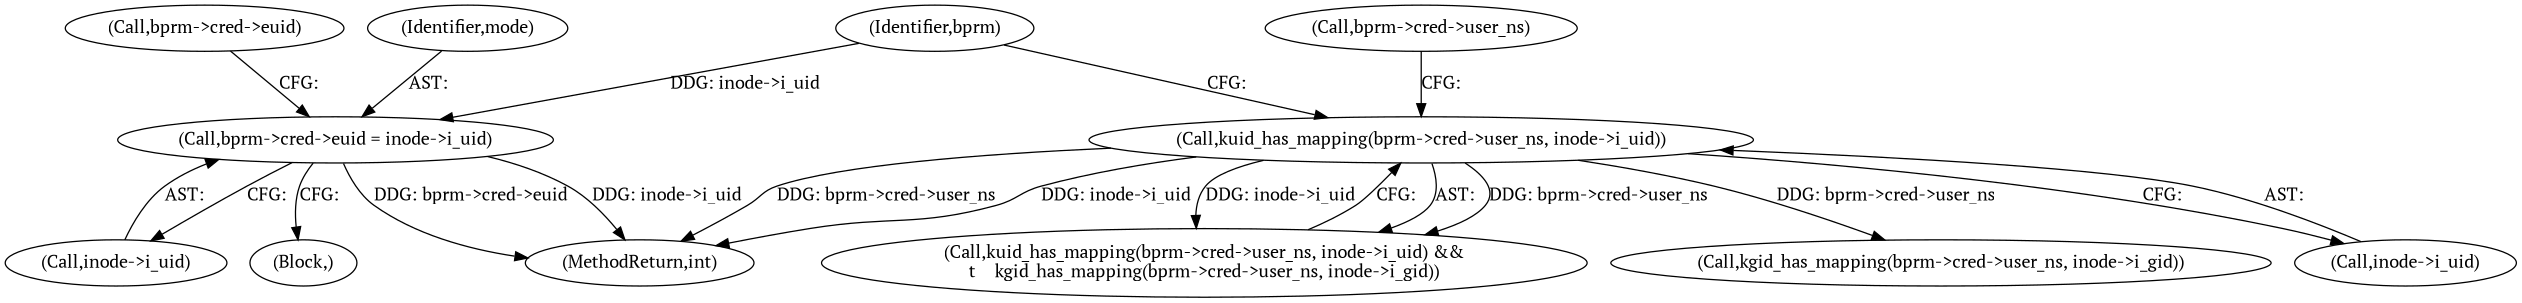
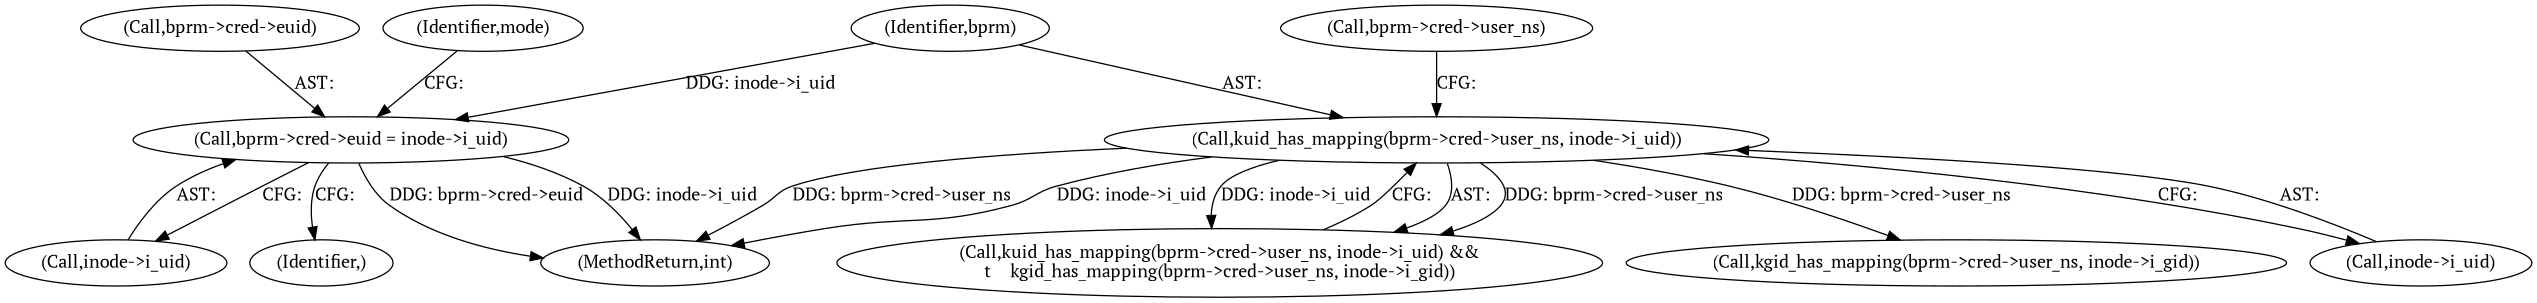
(302, 84) -> (317, 84)
(431, 84) -> (447, 84)
(1229, 84) -> (1245, 84)
(303, 263) -> (321, 263)
